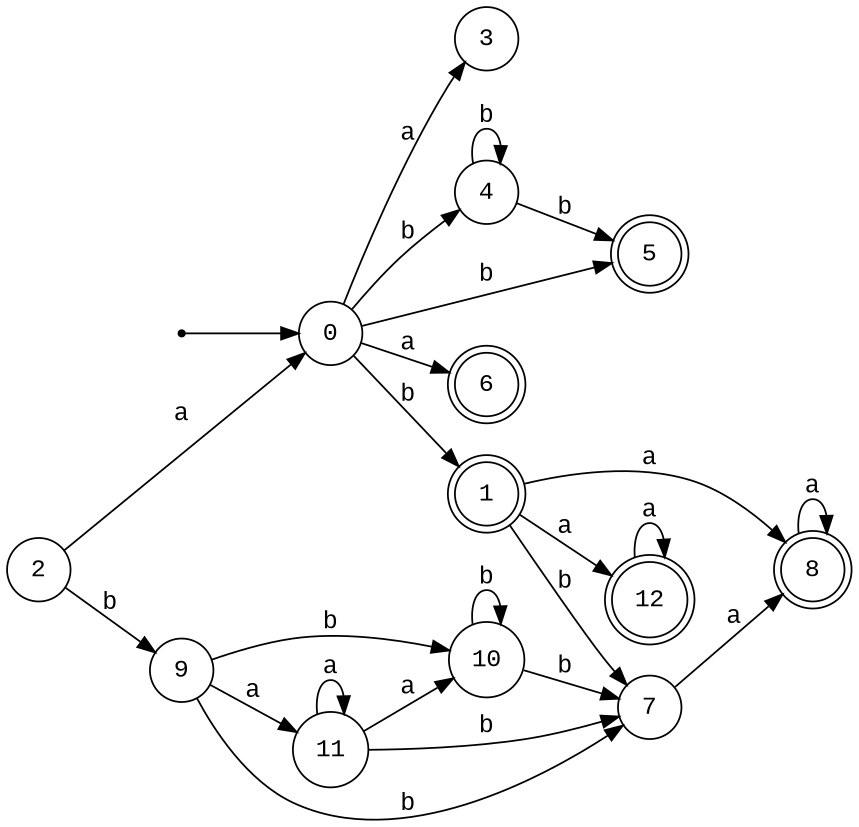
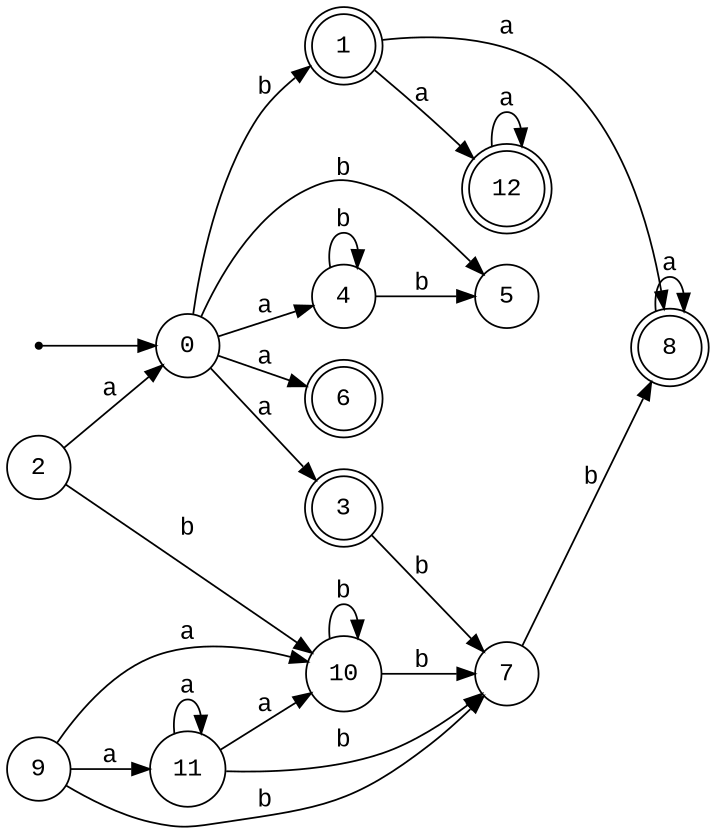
(487, 39) -> (344, 508)
(408, 232) -> (265, 306)
(650, 254) -> (507, 296)
(561, 599) -> (422, 587)
(103, 615) -> (182, 563)
(734, 616) -> (591, 477)
(331, 622) -> (188, 632)
